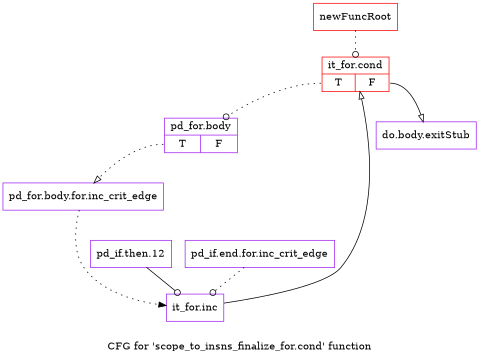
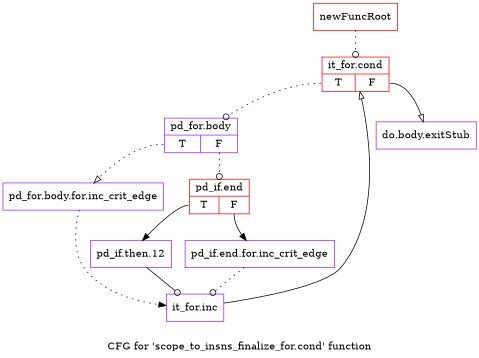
none -> (219, 197)
